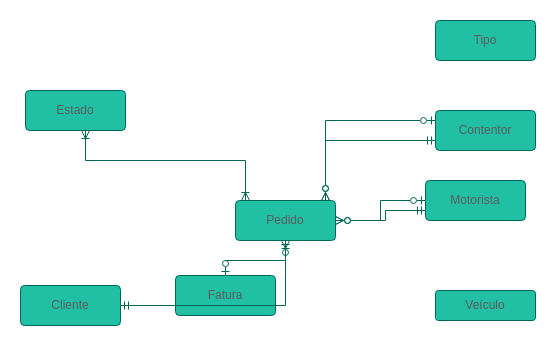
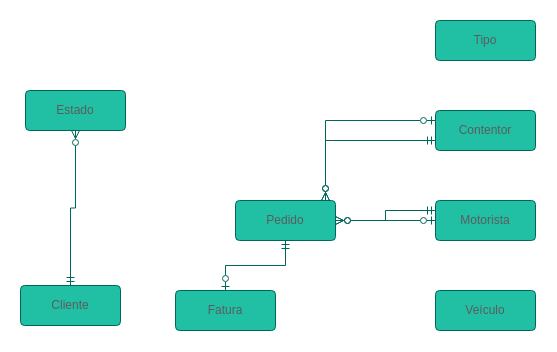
(171, 161) -> none
(476, 201) -> (486, 221)
(226, 296) -> (226, 311)
(149, 306) -> (71, 213)
(486, 306) -> (486, 311)
